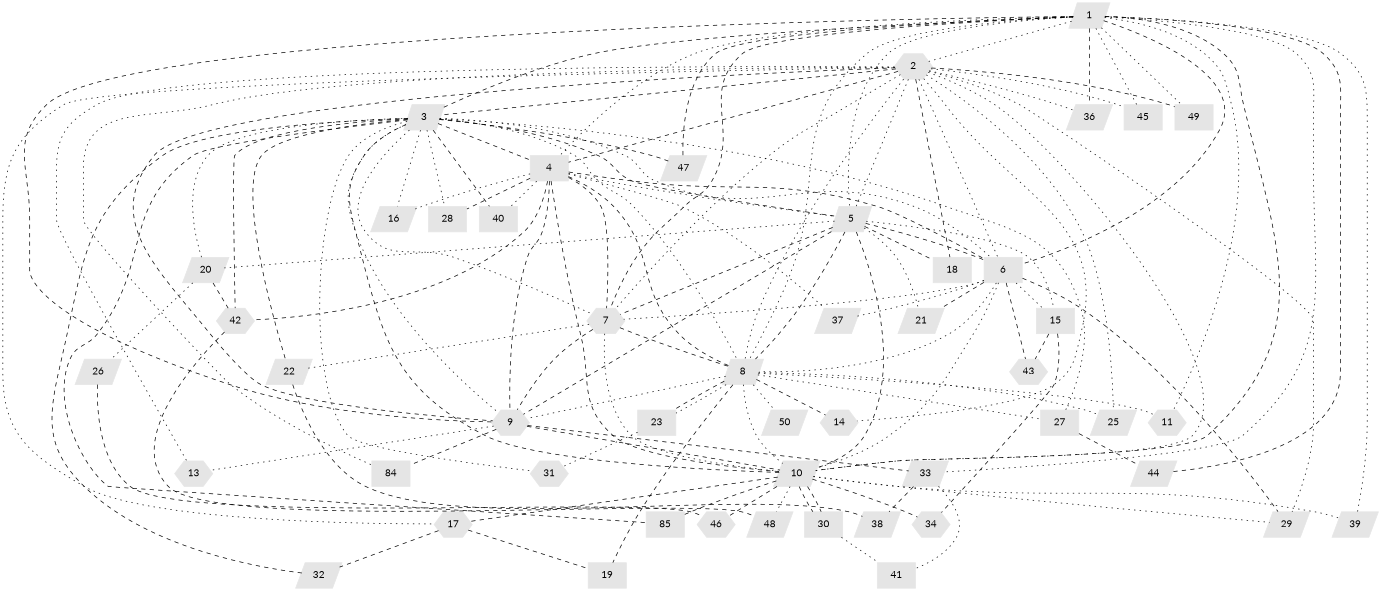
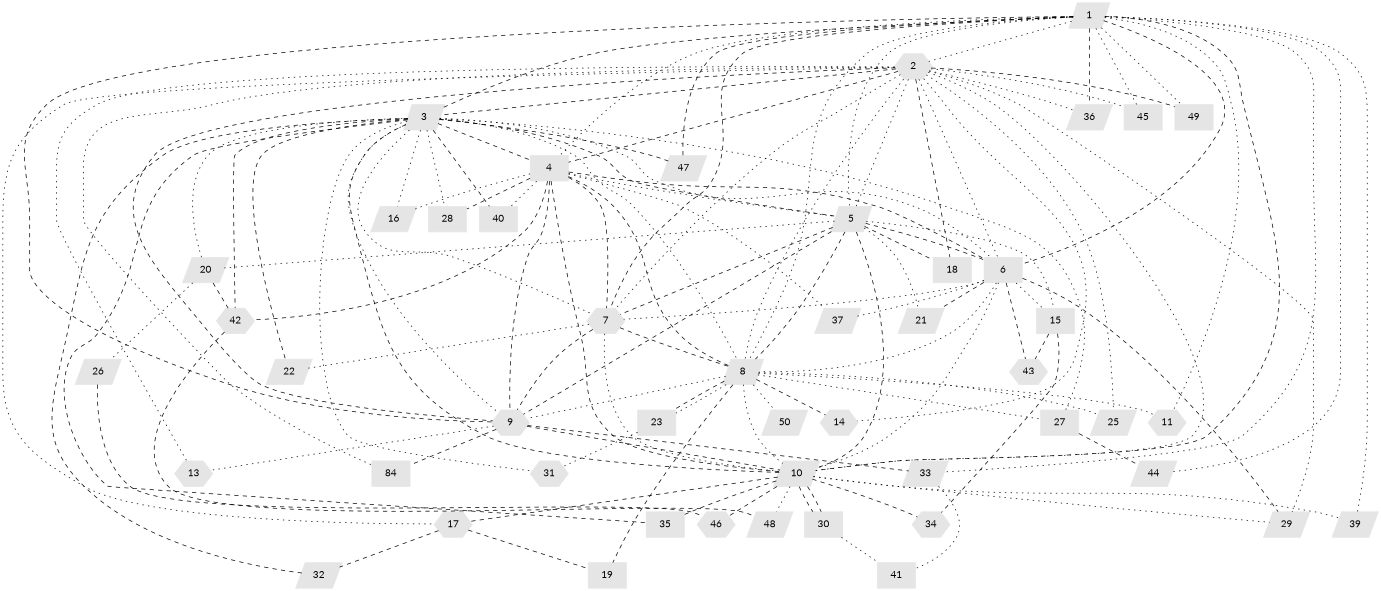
(1340, 205) -> (1340, 205)
(665, 525) -> (665, 525)
(877, 525) -> none
